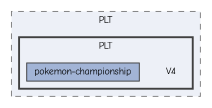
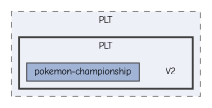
(171, 72) -> (171, 72)
